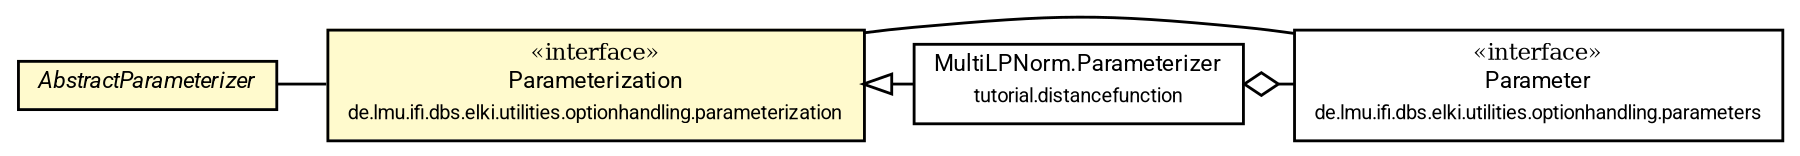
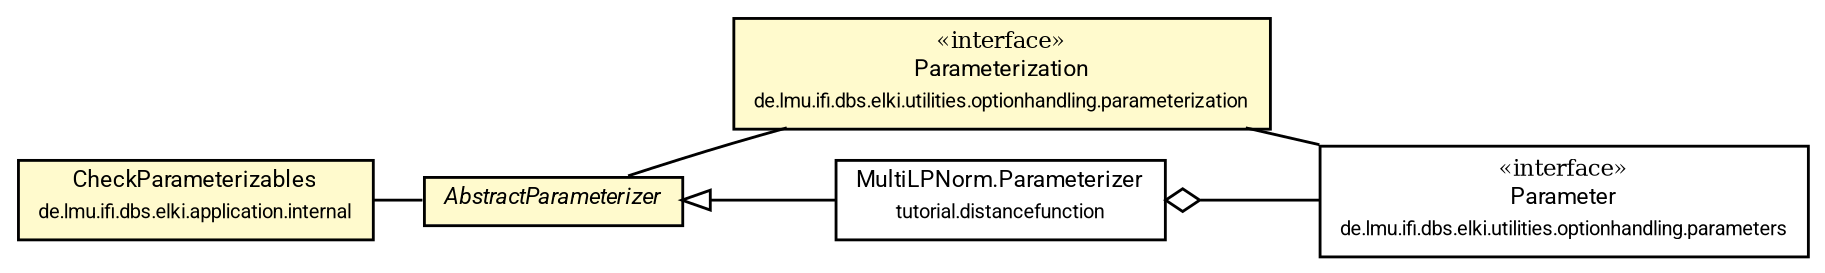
(903, 84) -> (773, 200)
none -> (194, 200)
